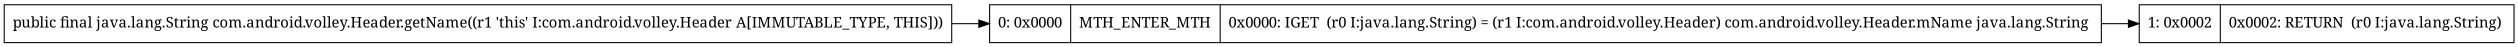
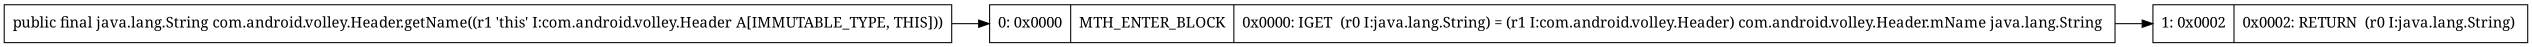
(1145, 23) -> (1152, 23)
